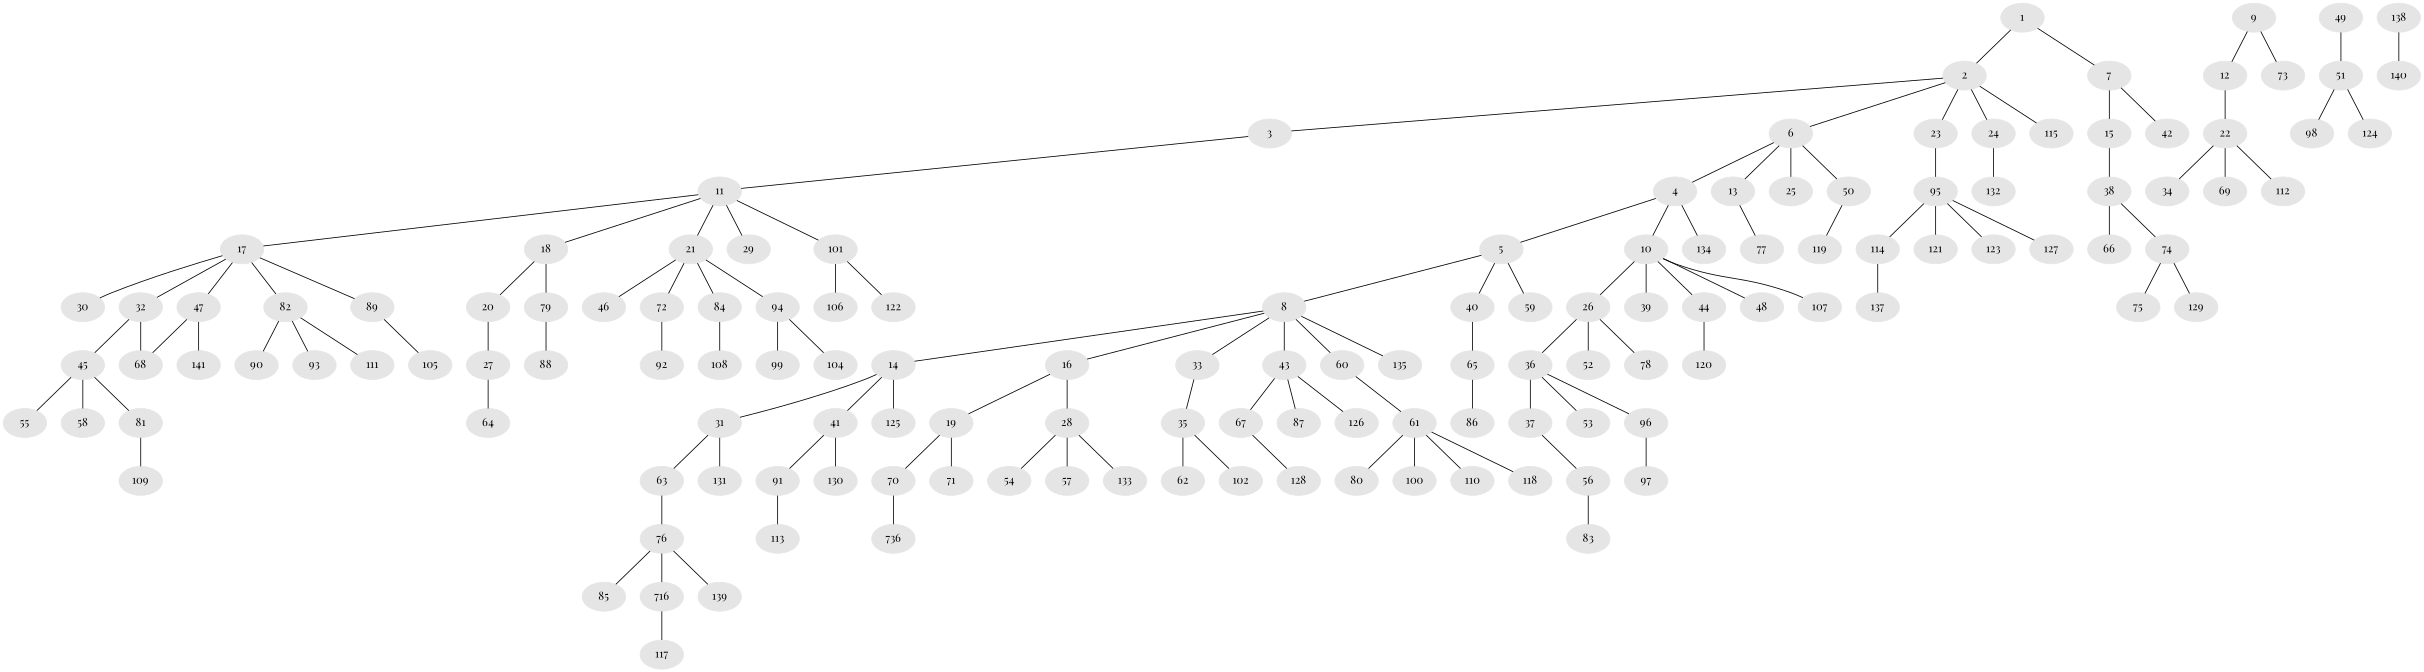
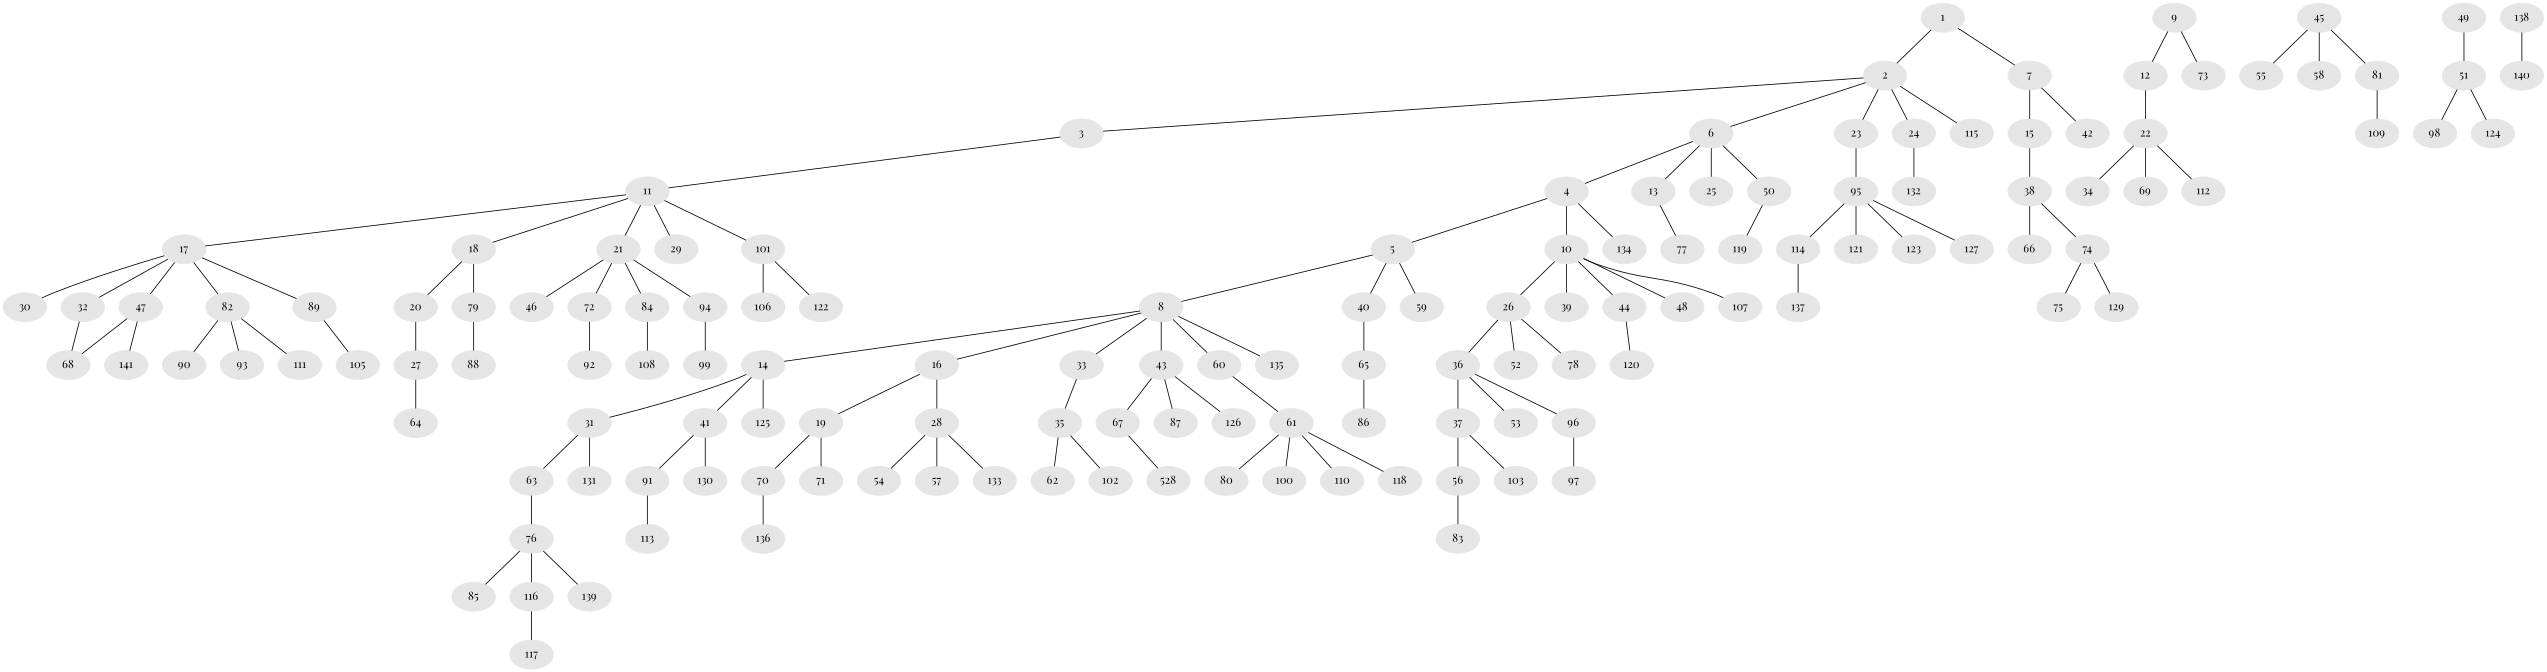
(112, 336) -> none
(836, 365) -> none
(1299, 481) -> (1168, 481)
none -> (1516, 481)
(893, 539) -> (763, 539)
(662, 597) -> (532, 597)
